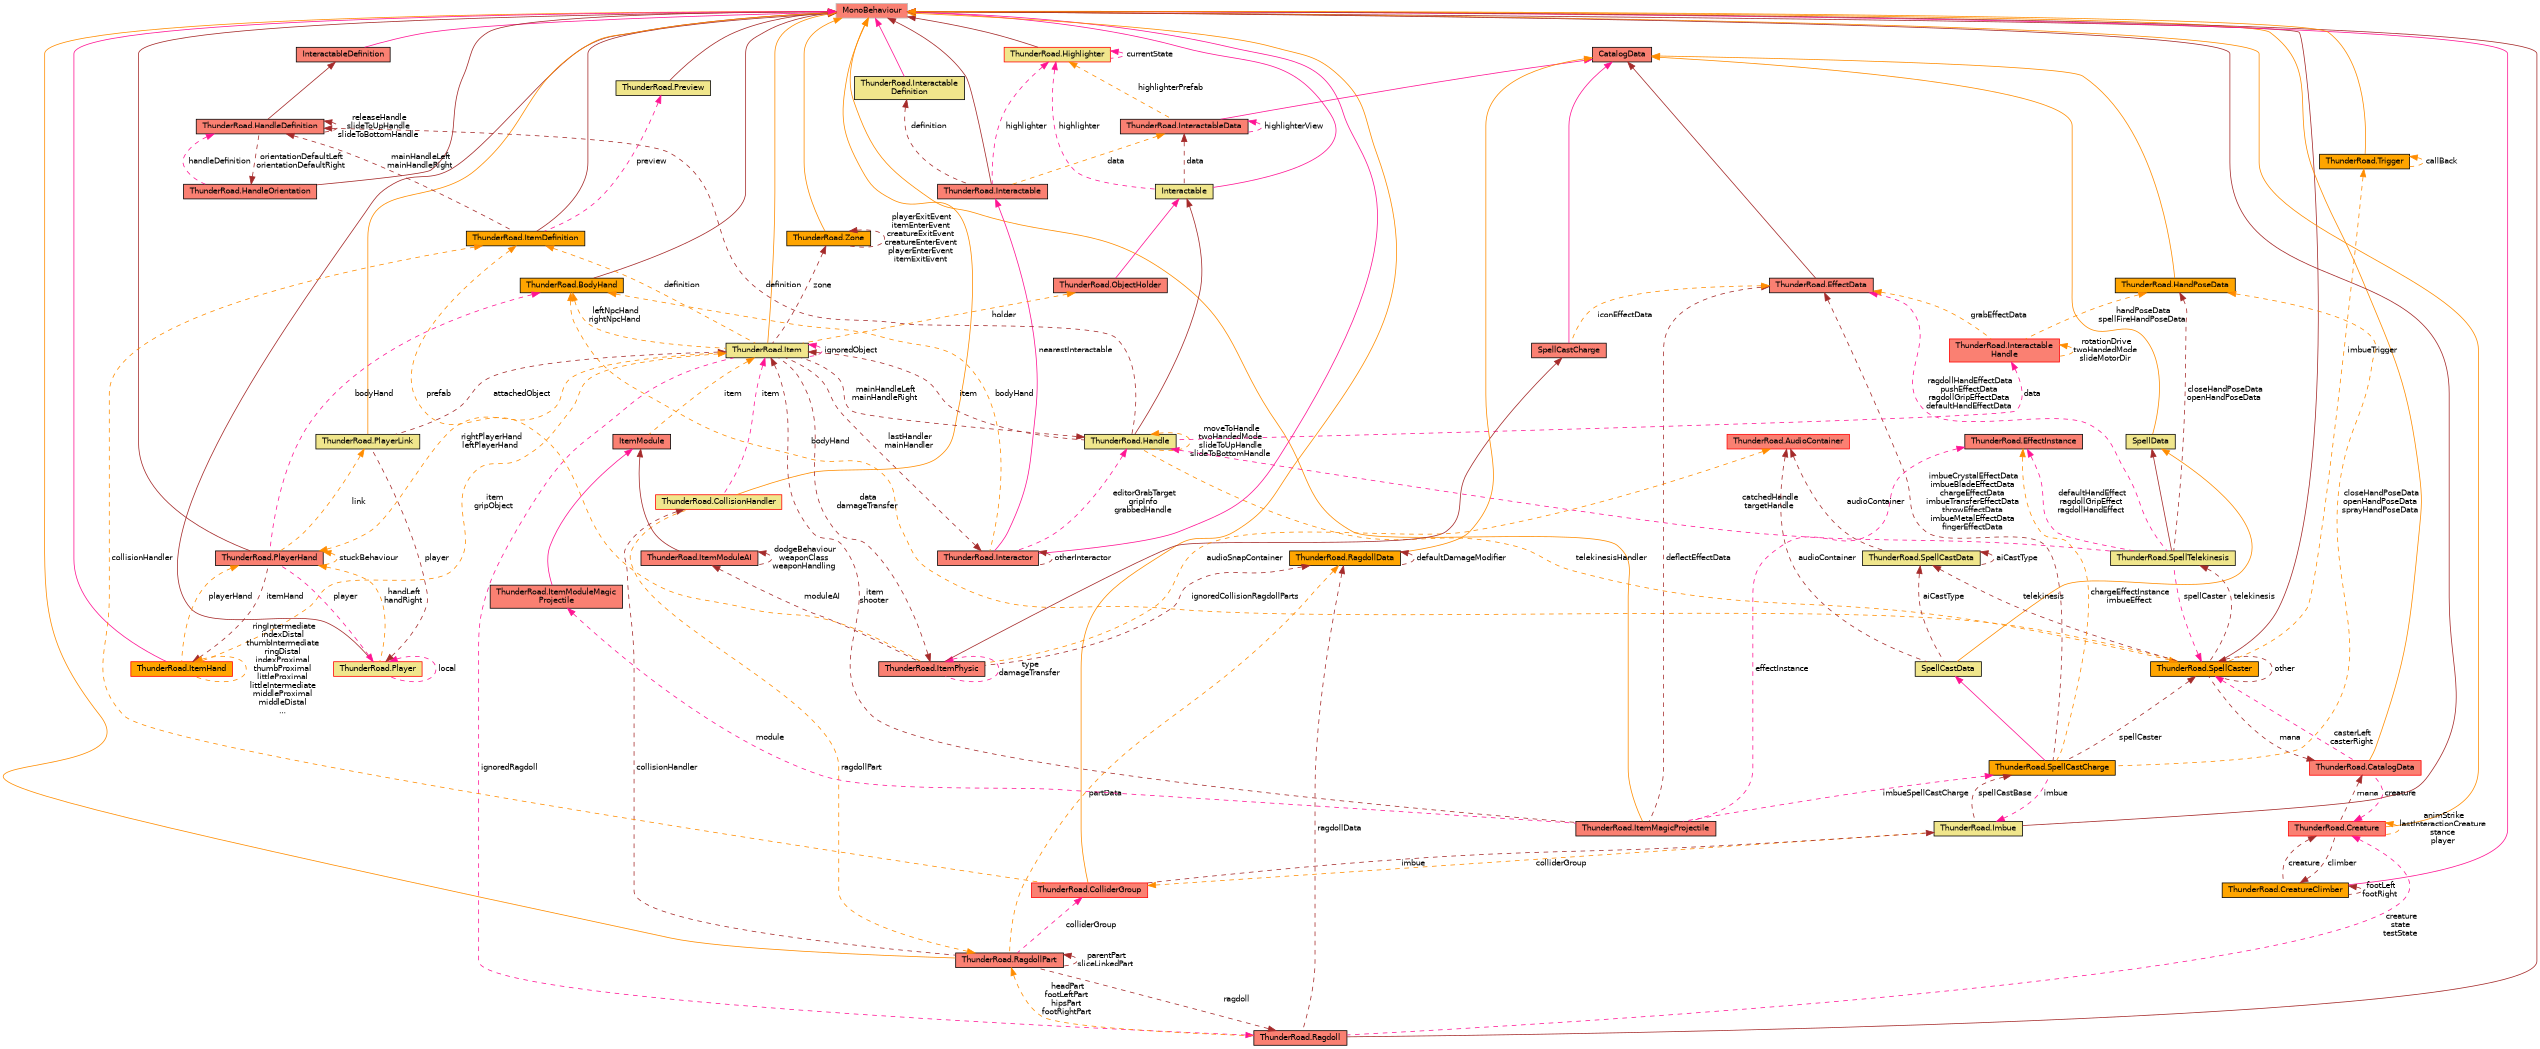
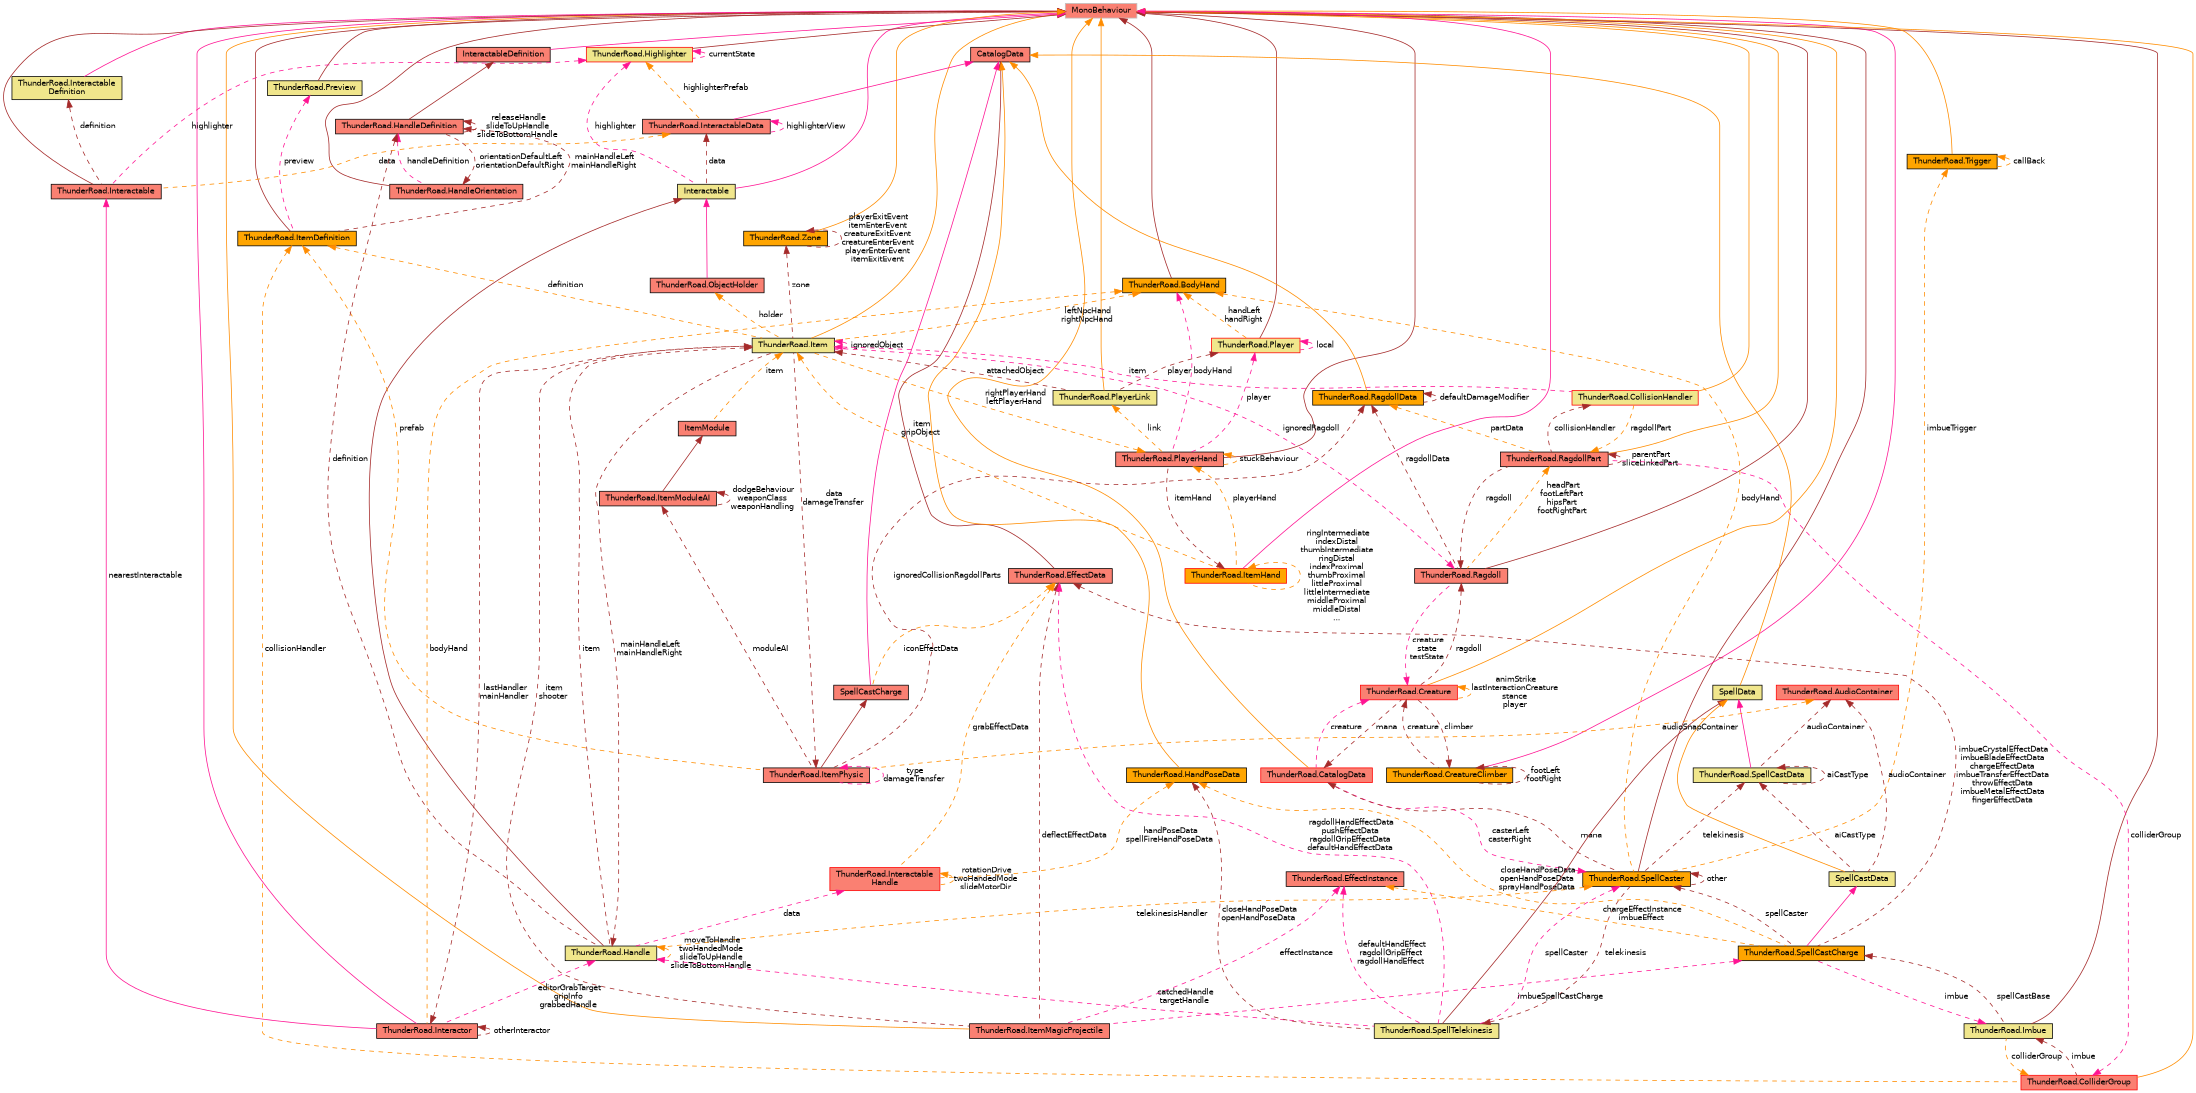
(380, 597) -> (1218, 318)
(556, 597) -> none
none -> (1452, 644)
none -> (1745, 738)
